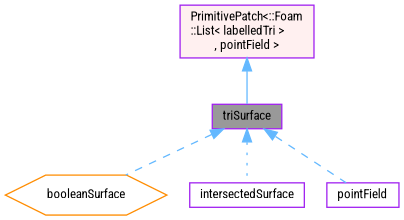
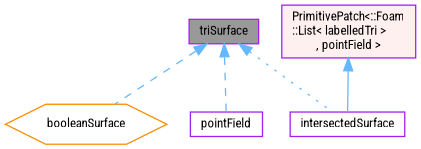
(247, 88) -> (348, 91)
